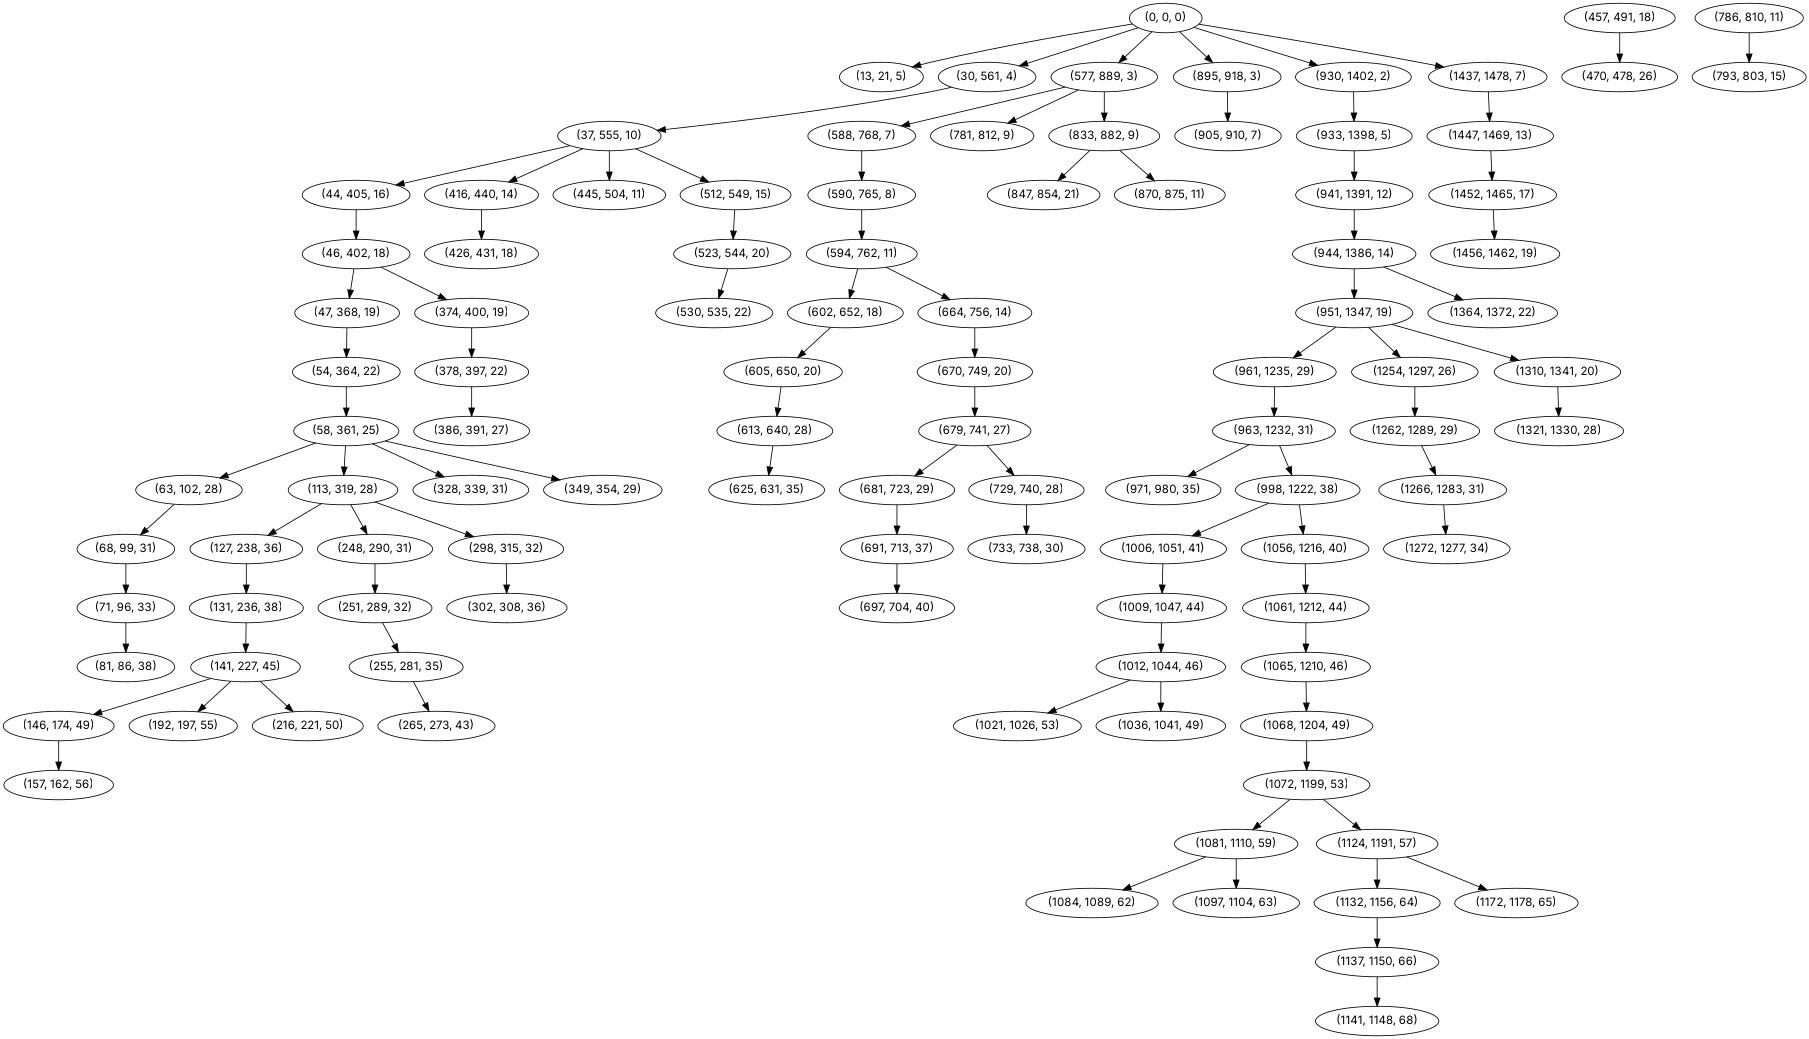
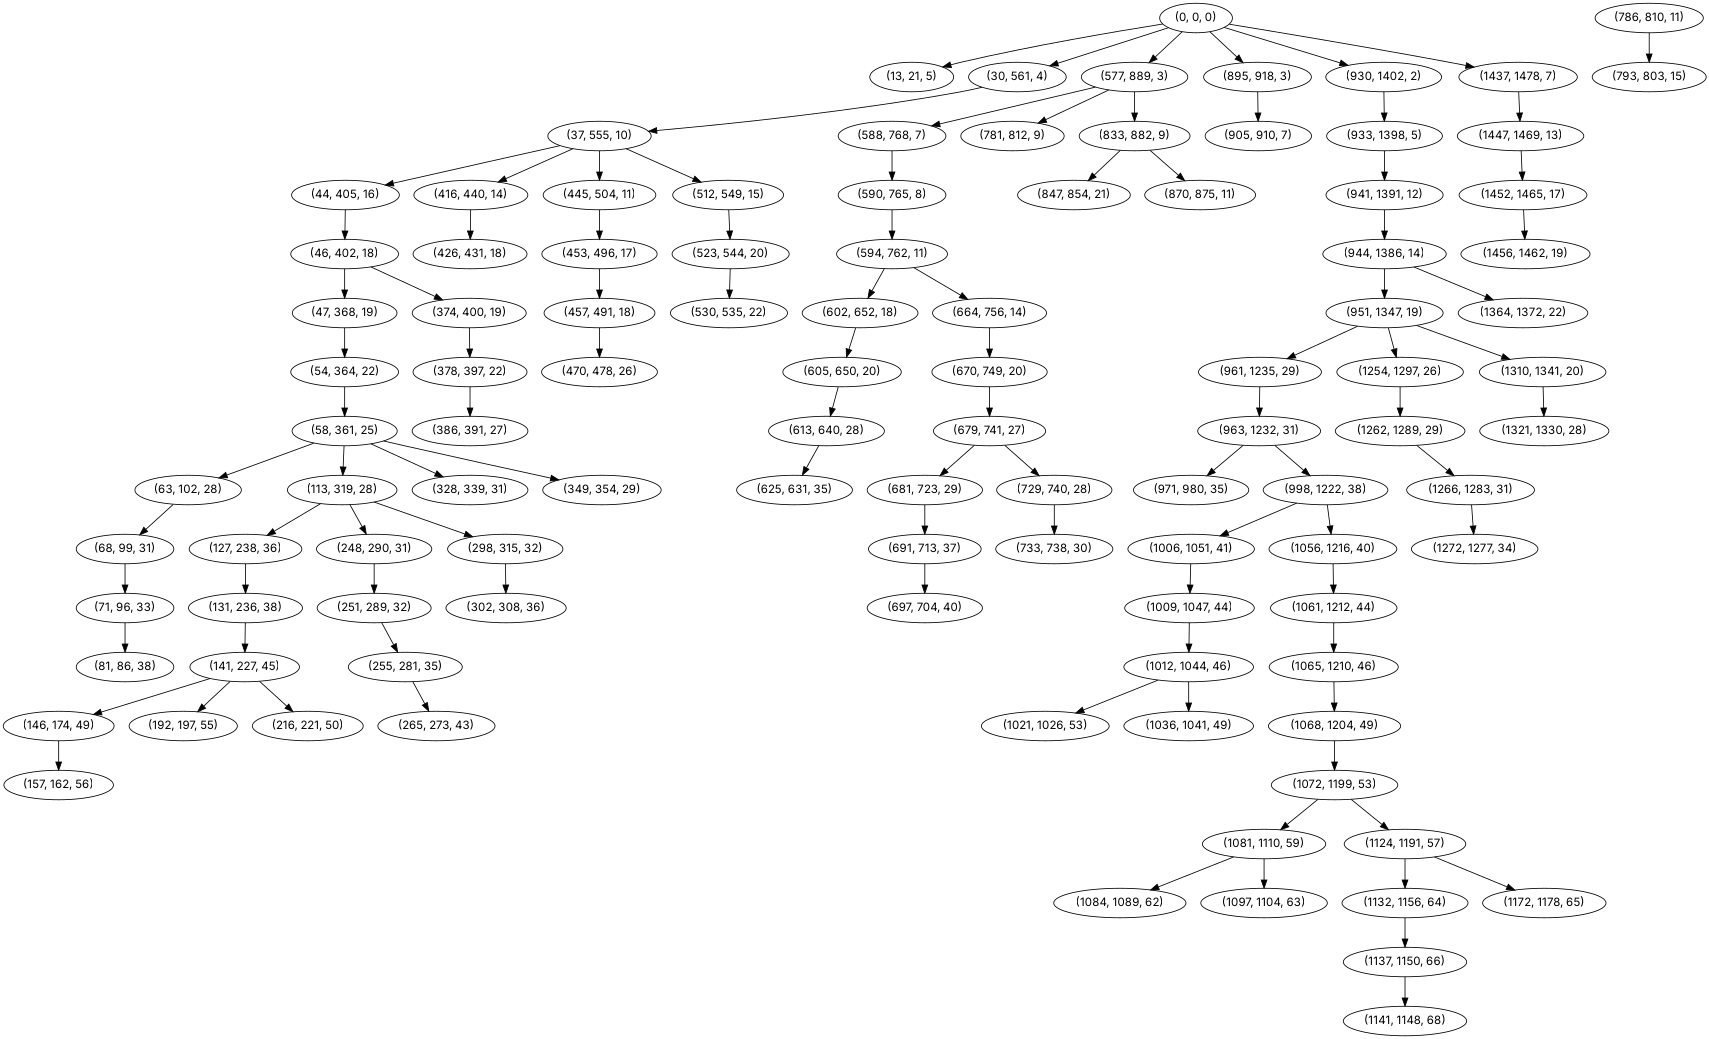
none -> (599, 254)
